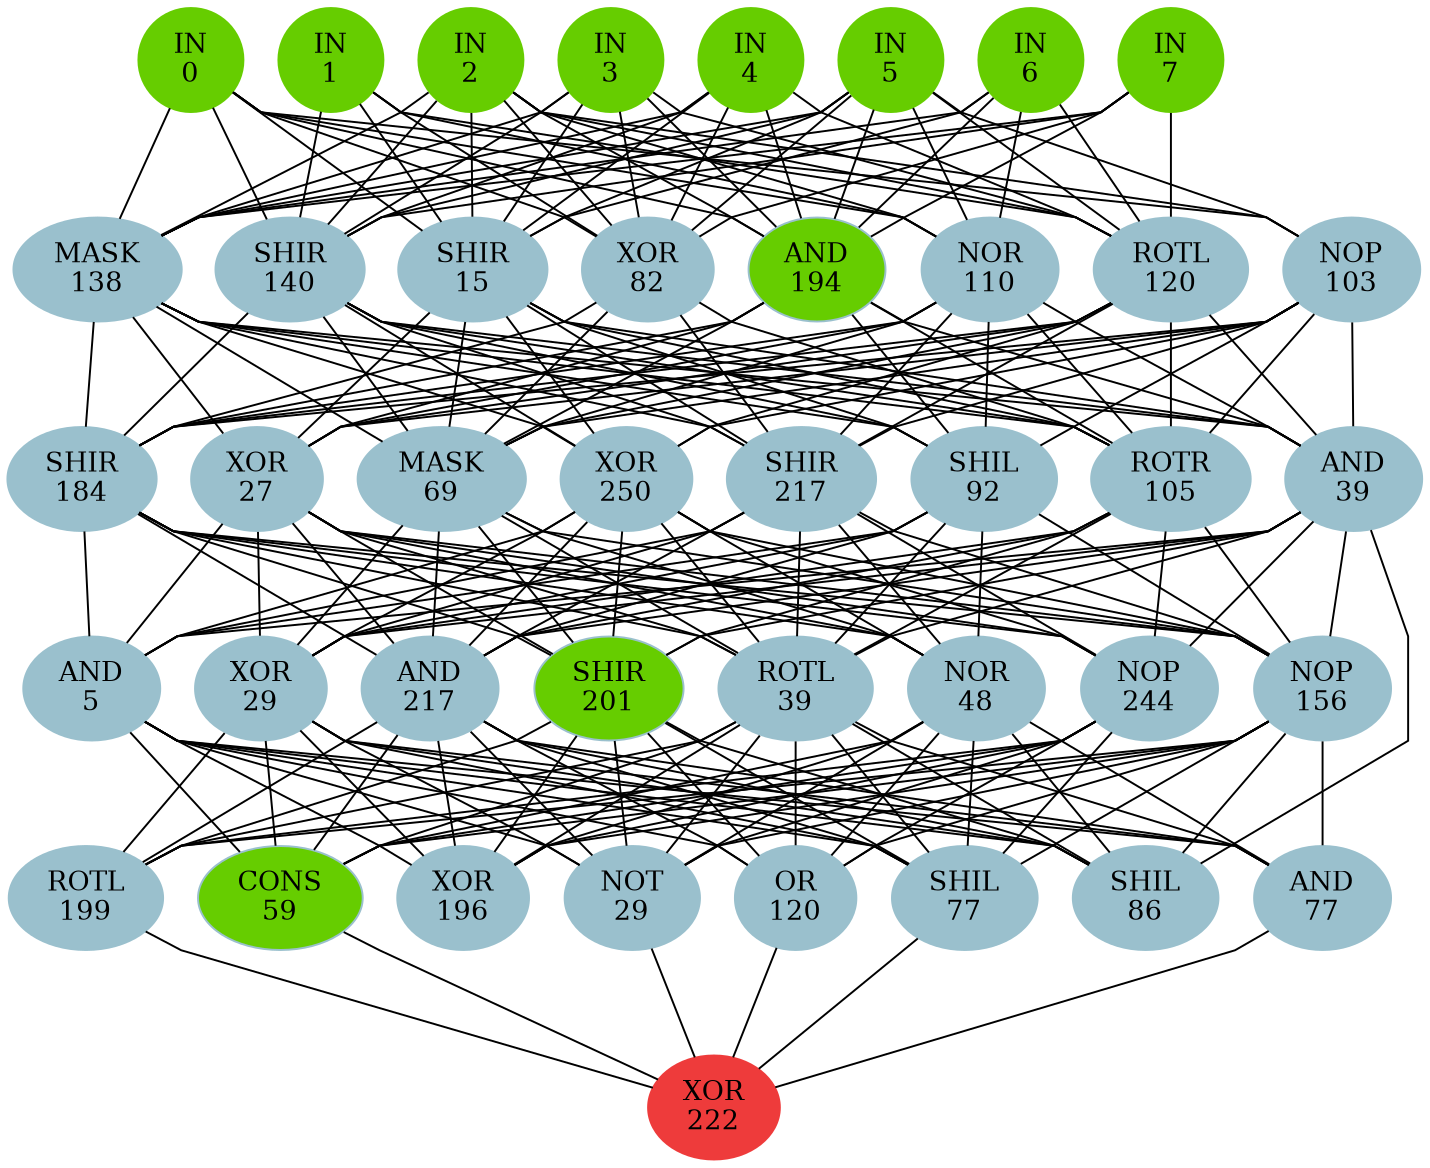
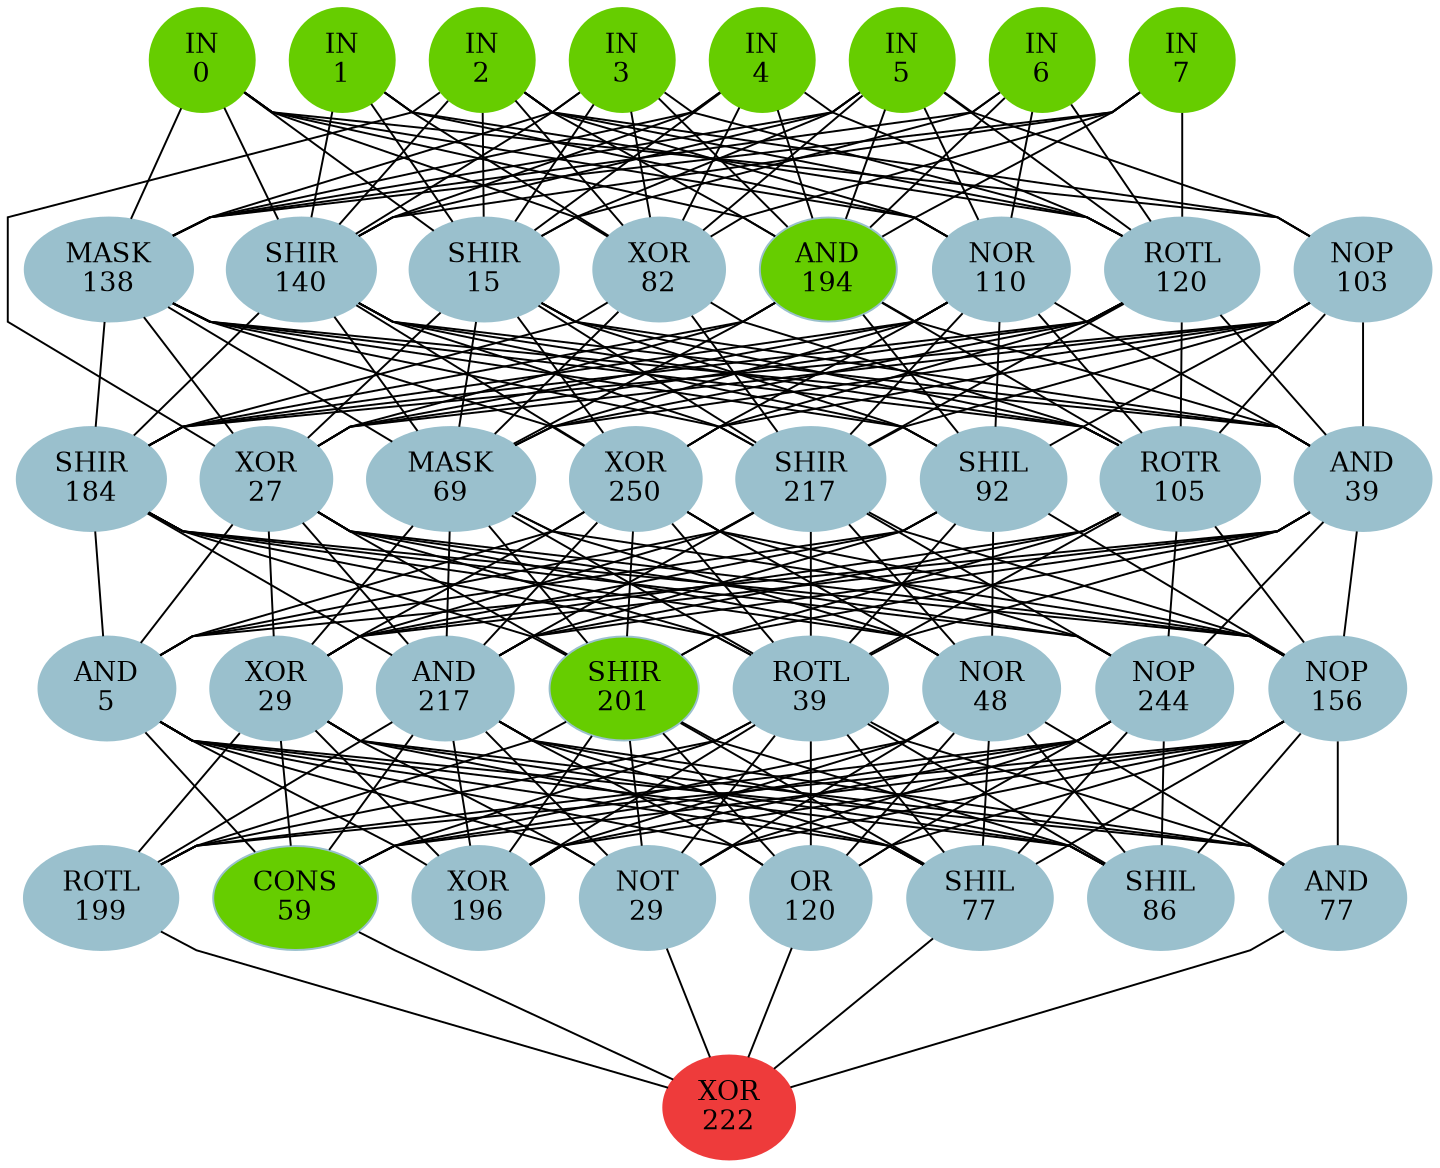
(296, 166) -> (59, 204)
none -> (817, 374)
(1398, 747) -> (1163, 806)
